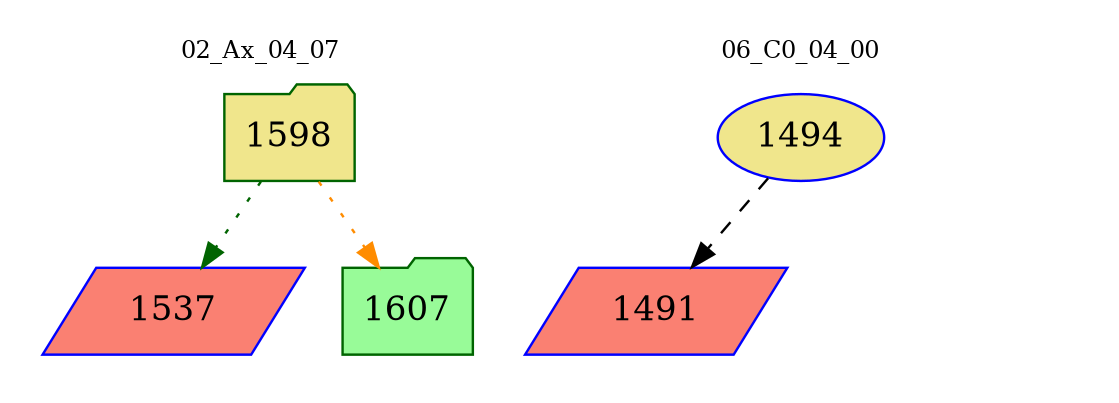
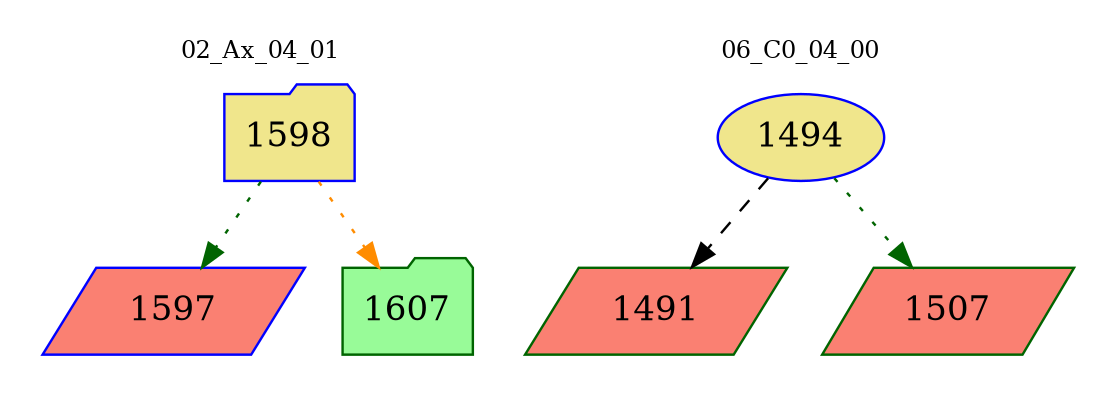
(261, 52) -> (261, 52)
(289, 138) -> (289, 138)
(174, 311) -> (174, 311)
(656, 311) -> (656, 311)
none -> (948, 311)
